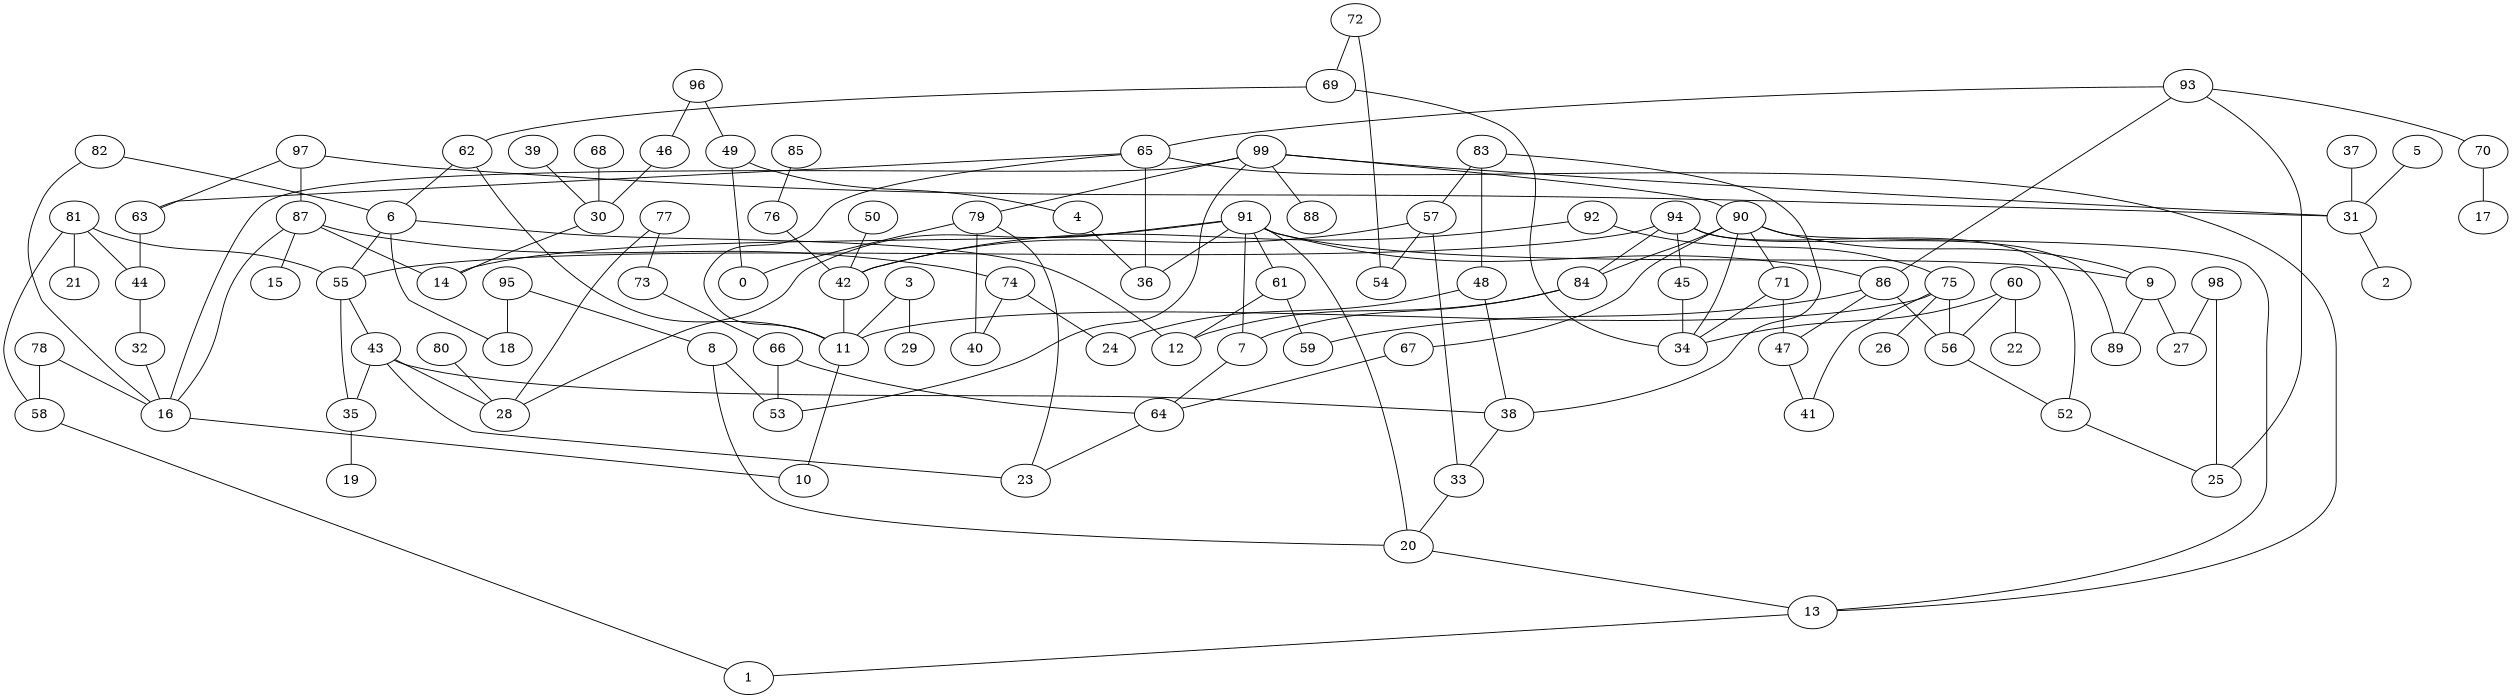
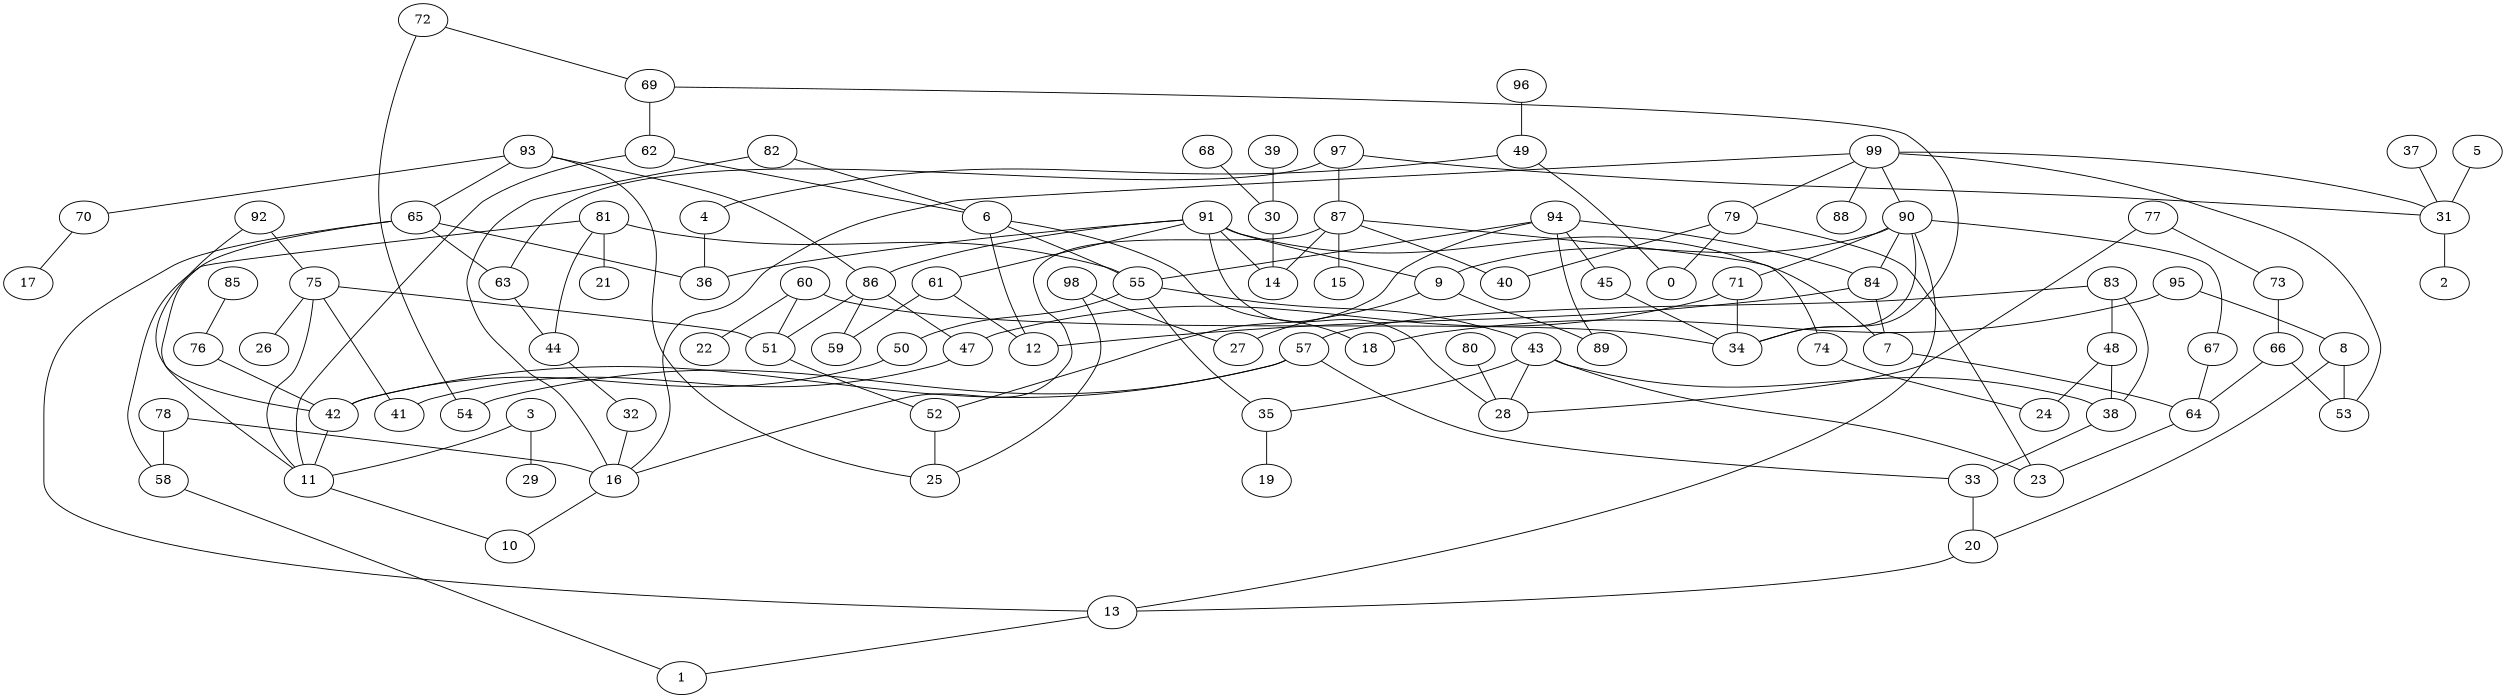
(665, 152) -> none
(996, 311) -> (1417, 246)
none -> (1030, 315)
(1950, 349) -> (770, 349)
(1363, 355) -> none
